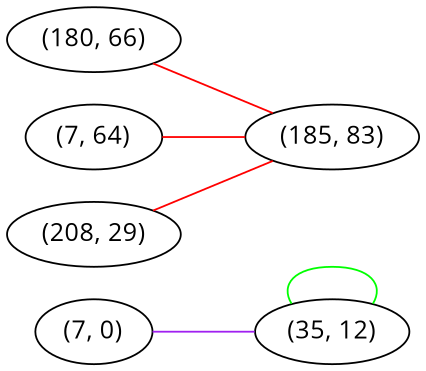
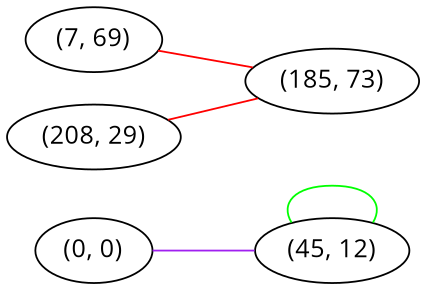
(94, 40) -> none
(94, 137) -> (94, 40)
(332, 137) -> (332, 81)
(94, 332) -> (94, 251)
(332, 332) -> (332, 251)
